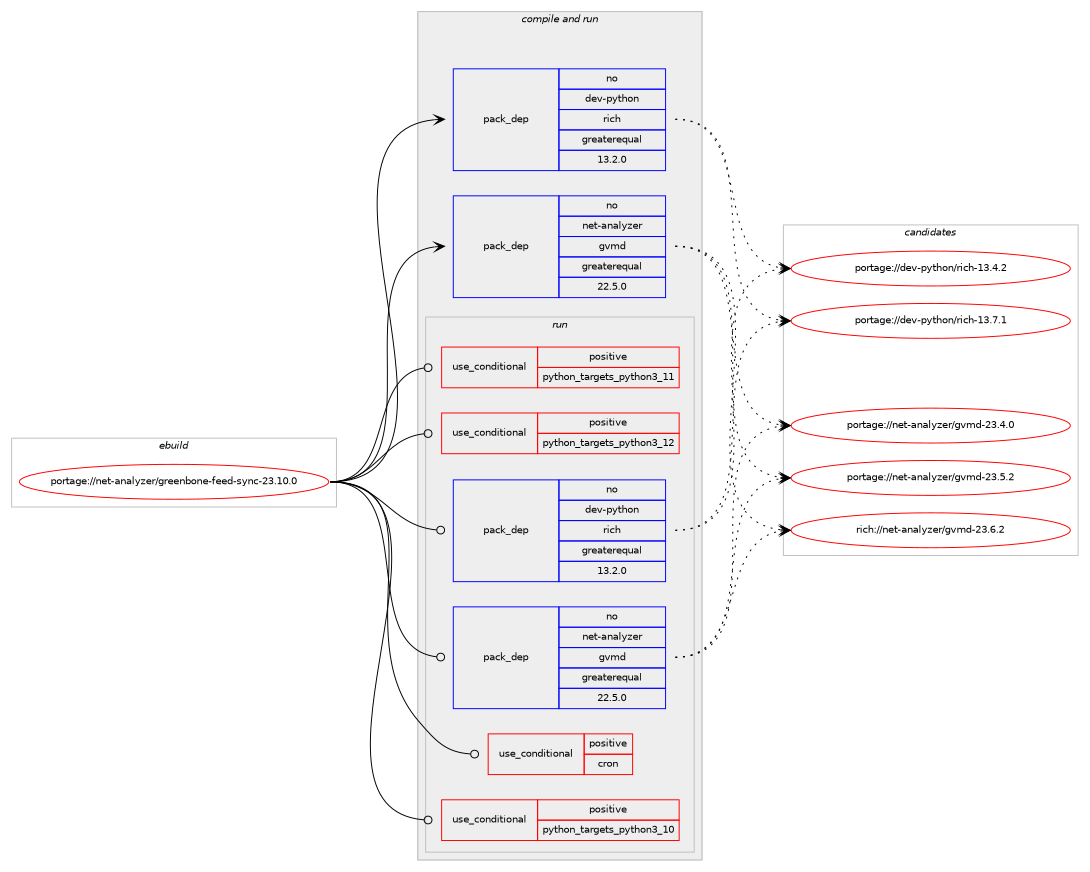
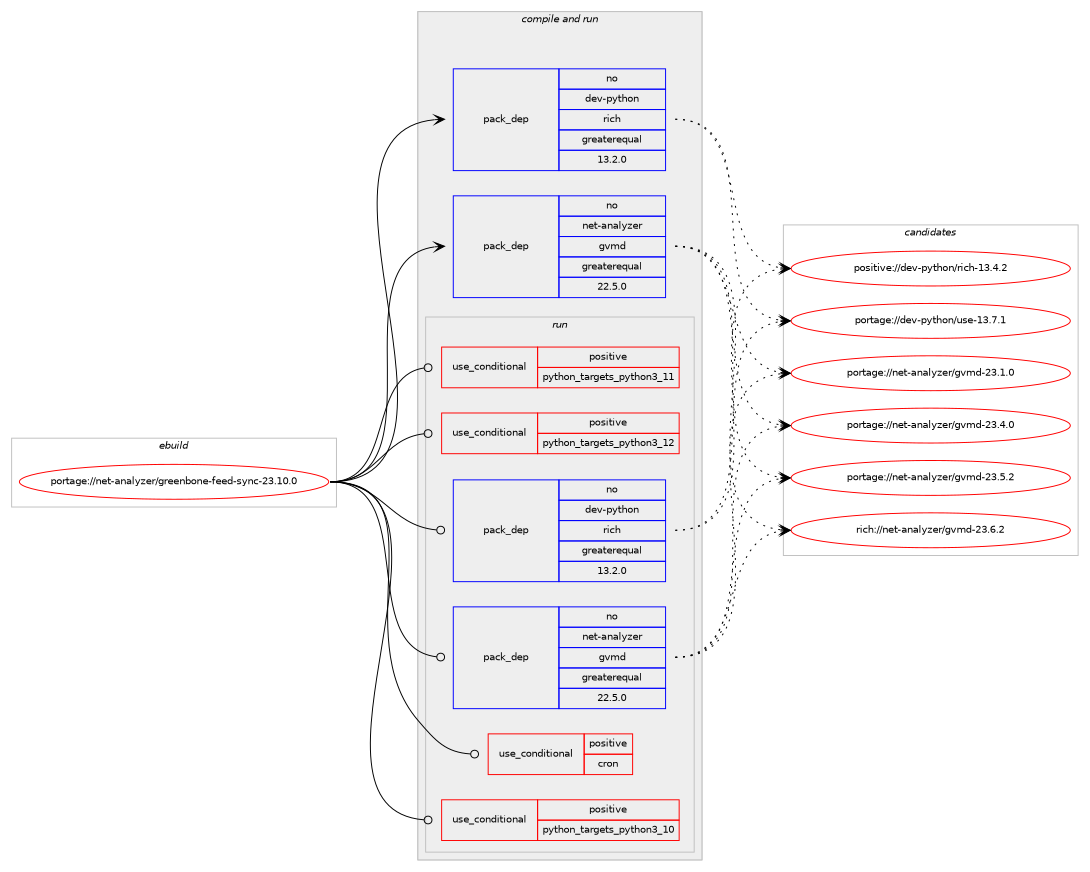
(931, 269) -> (931, 269)
(931, 321) -> (931, 321)
none -> (931, 373)
